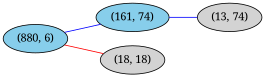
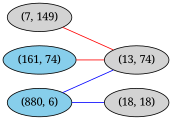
none -> (40, 17)
(183, 17) -> (90, 60)
(83, 28) -> (88, 81)
(84, 49) -> (88, 103)
